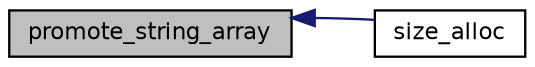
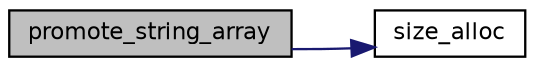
(345, 19) -> (321, 49)
